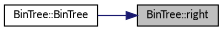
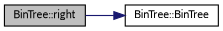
(112, 16) -> (100, 16)
